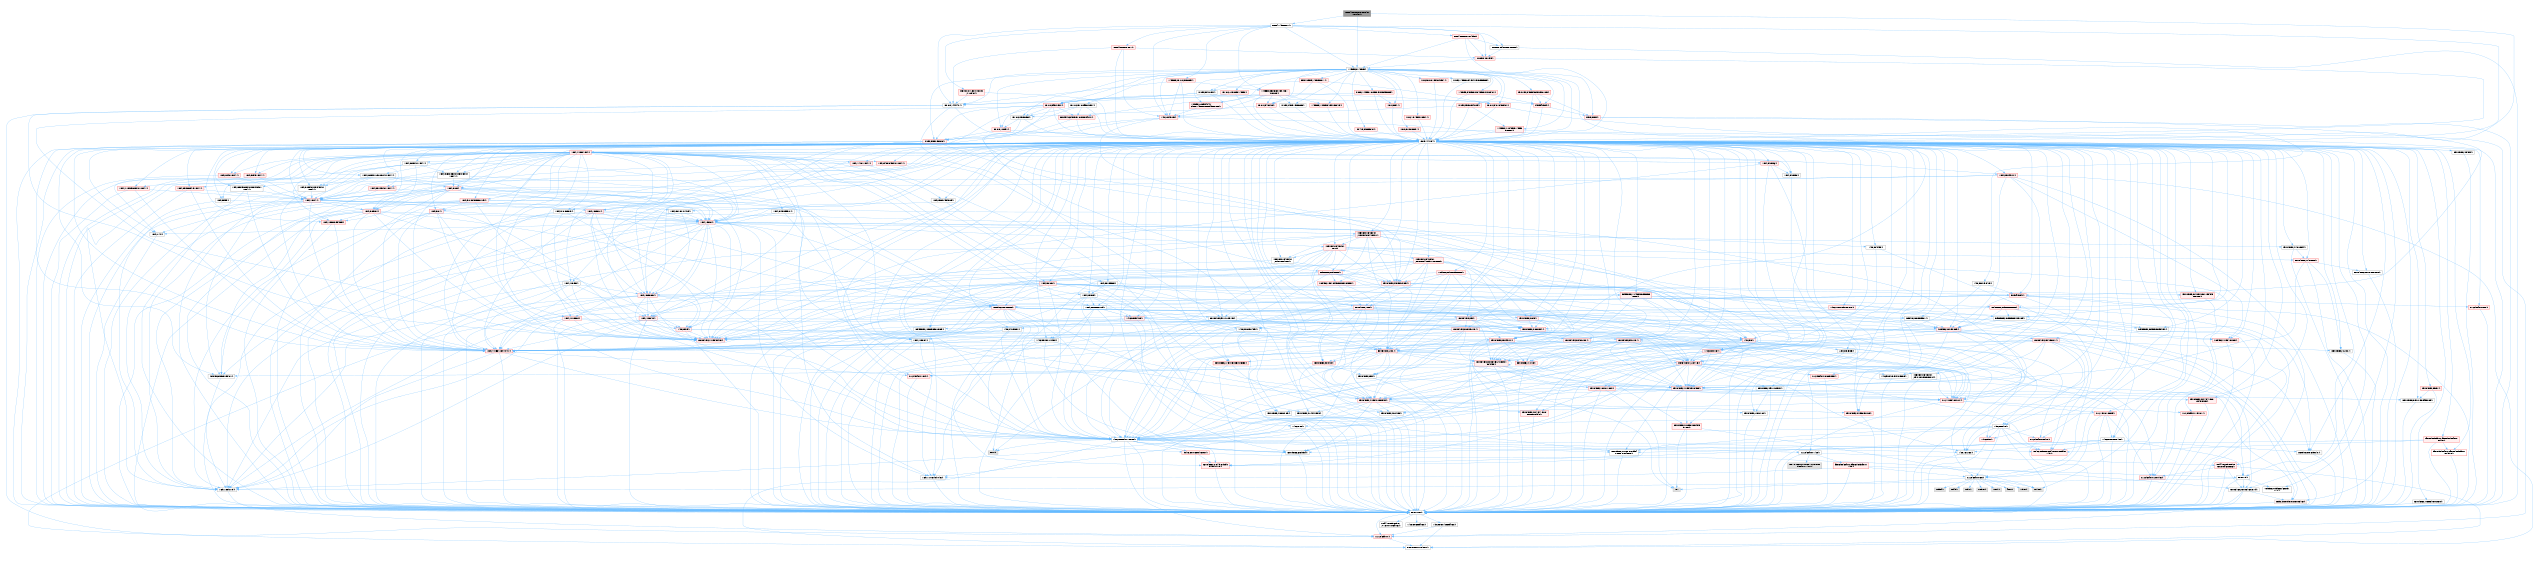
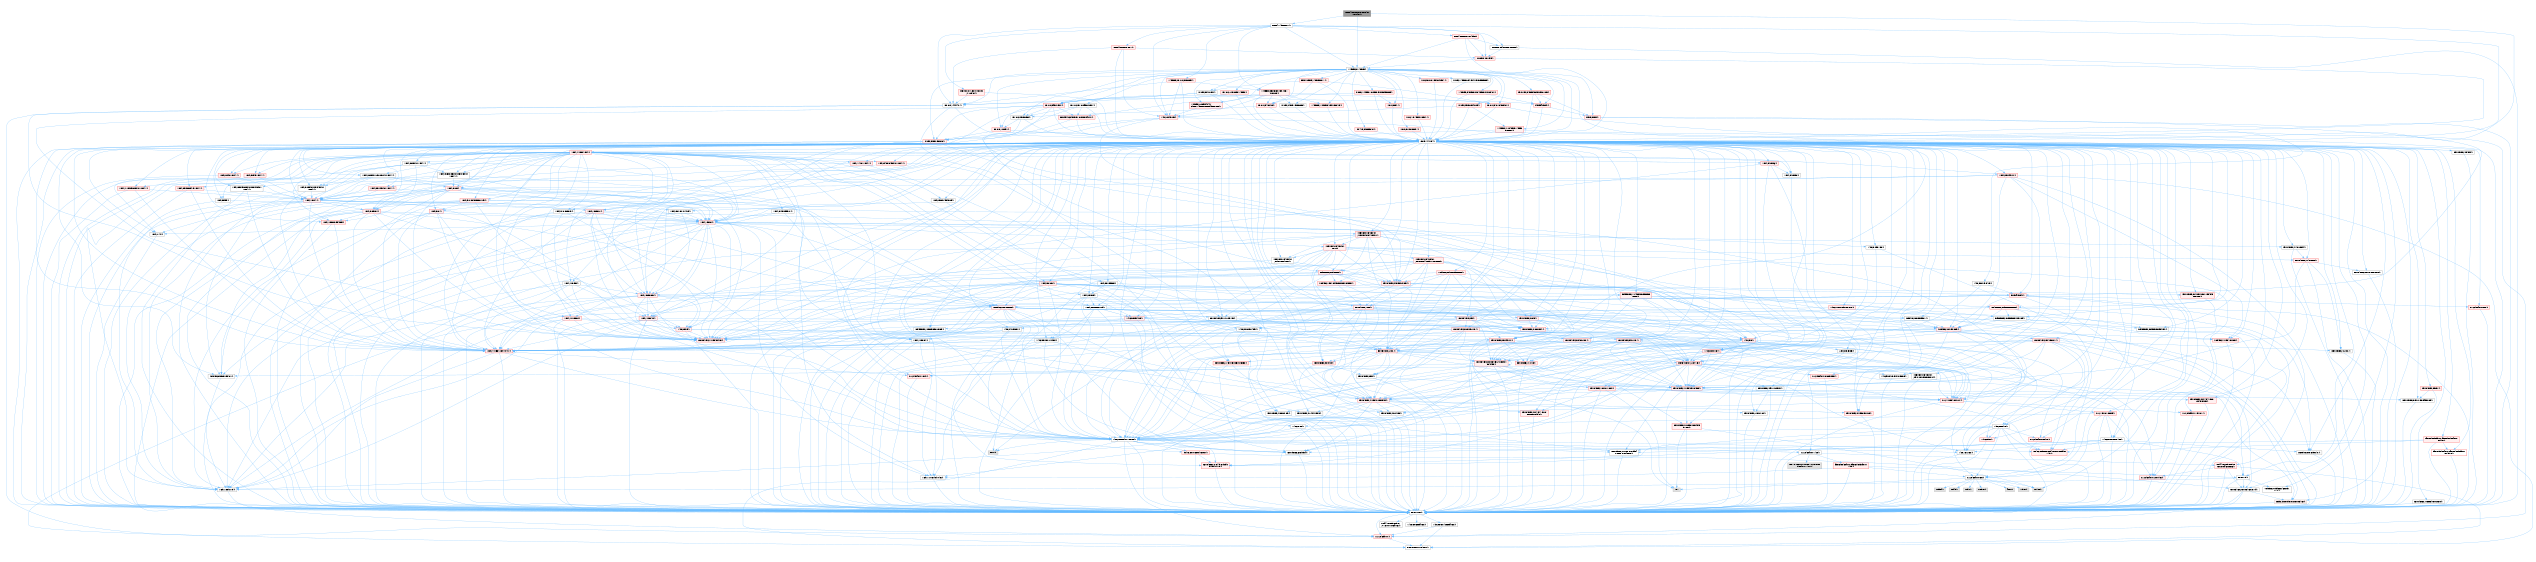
(1876, 247) -> (1876, 247)
(1997, 490) -> none
